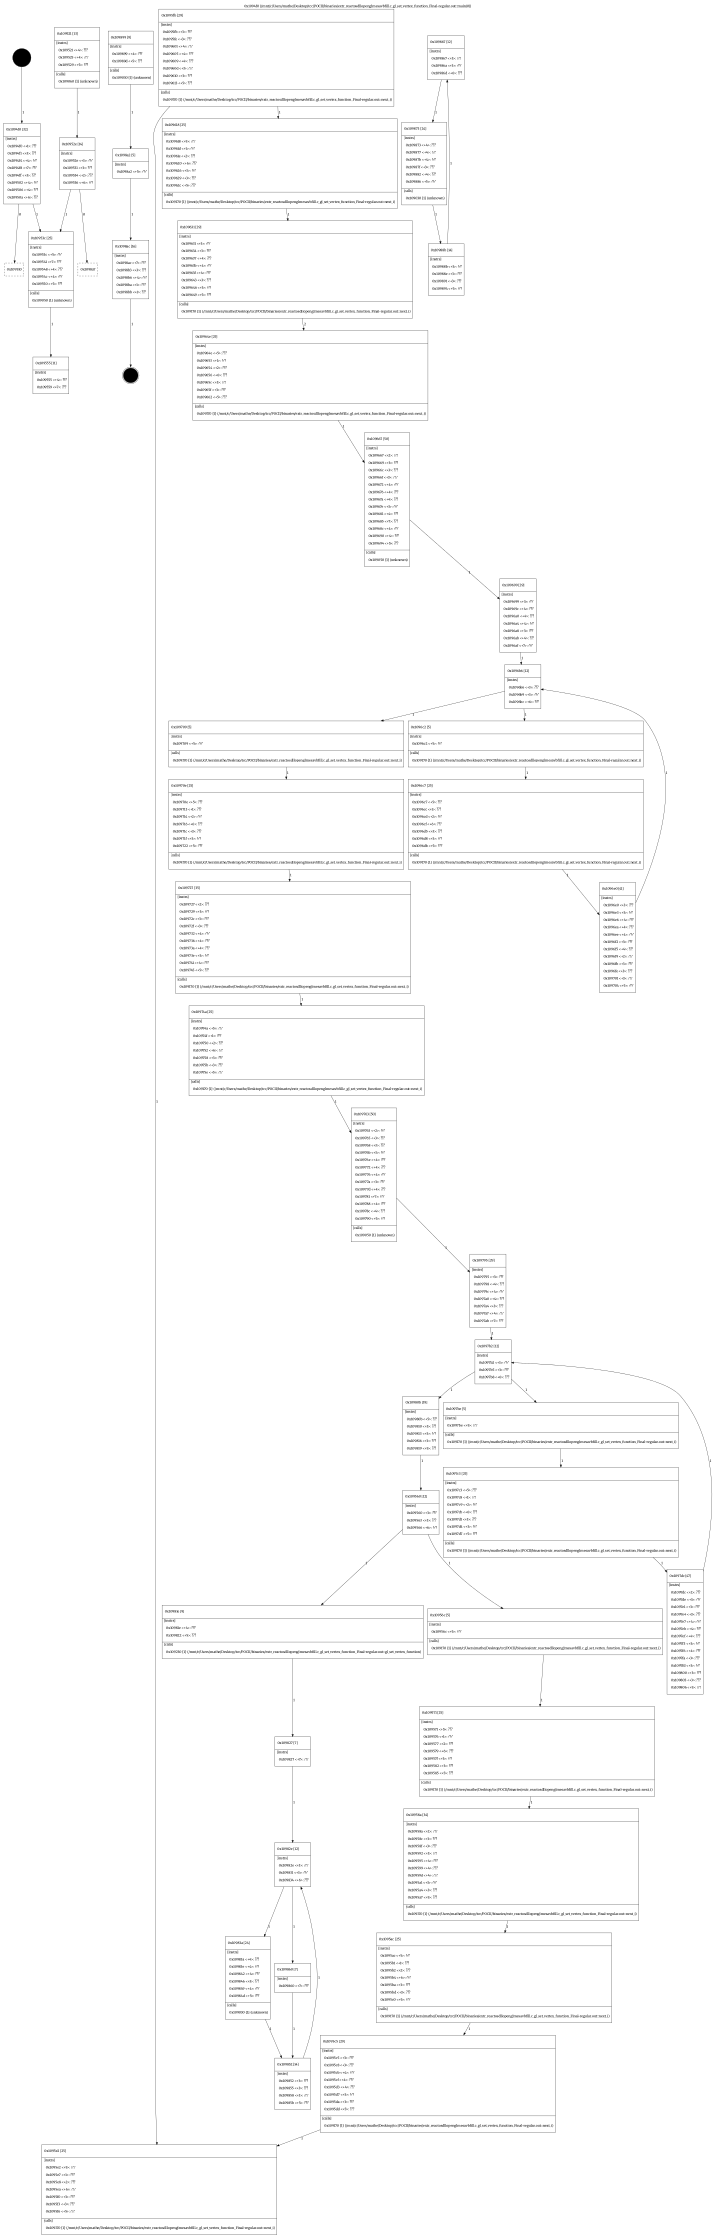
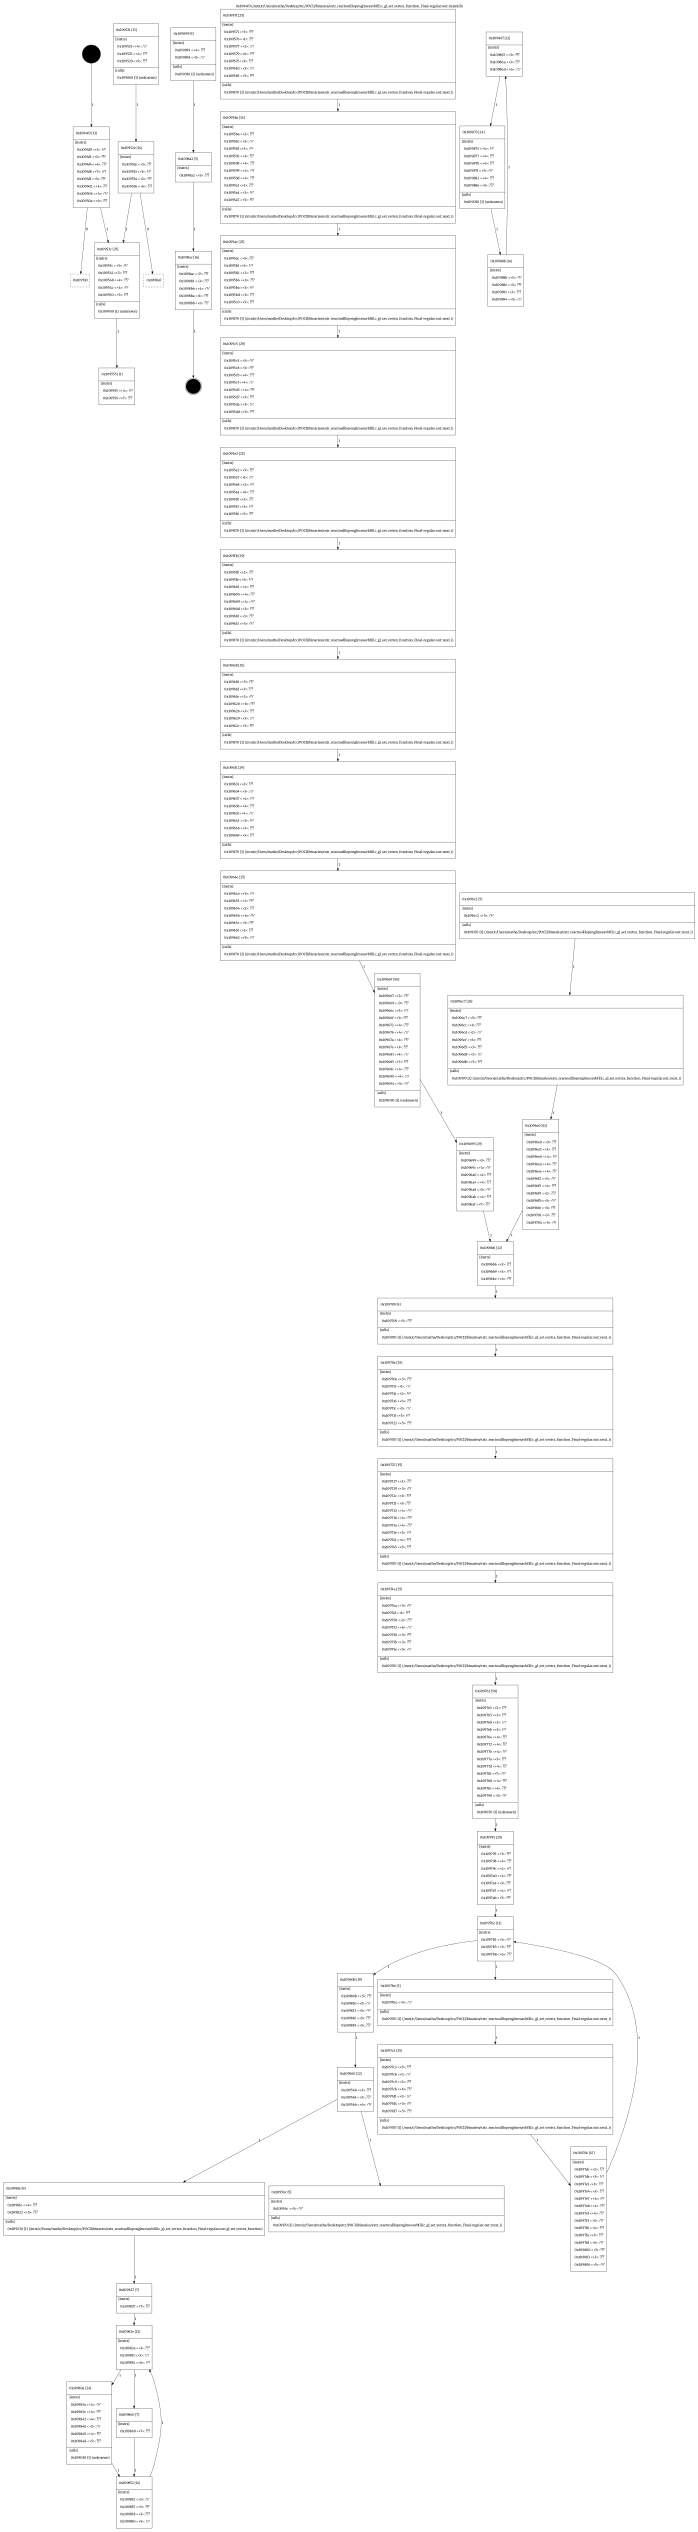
(524, 714) -> none
(155, 1122) -> (338, 542)
(542, 1680) -> none
